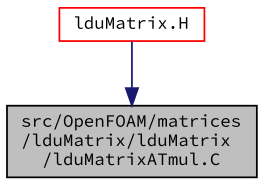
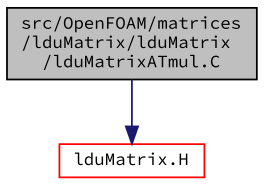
(132, 65) -> (132, 103)
